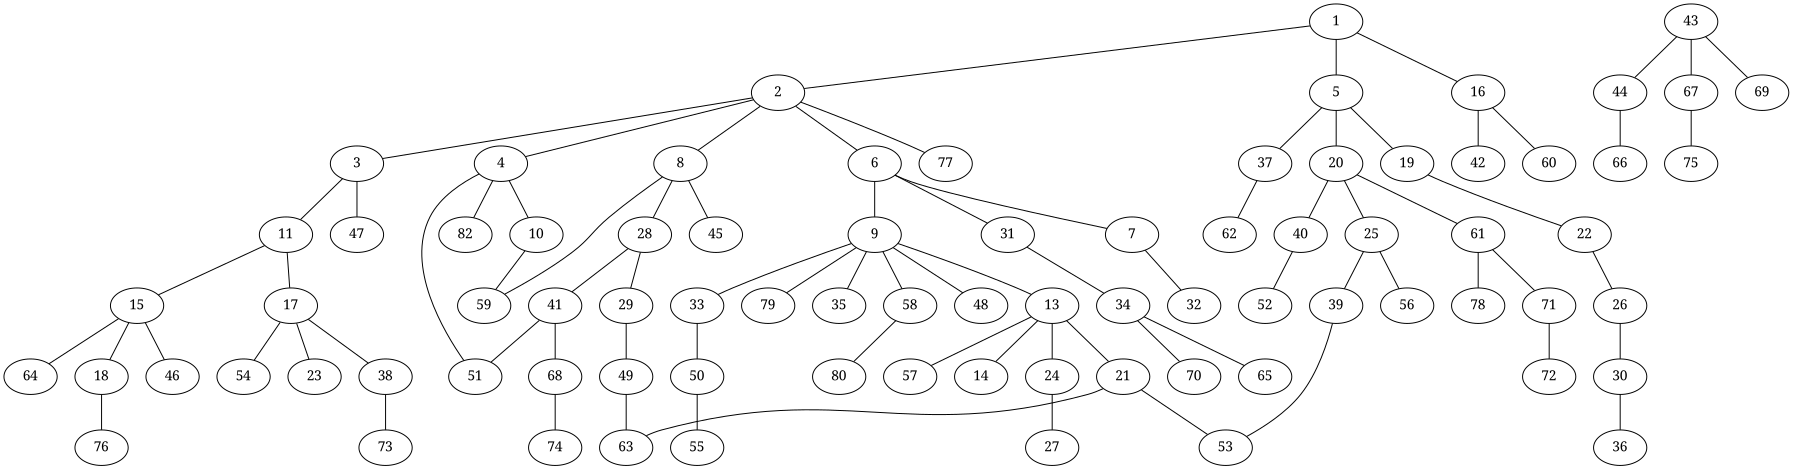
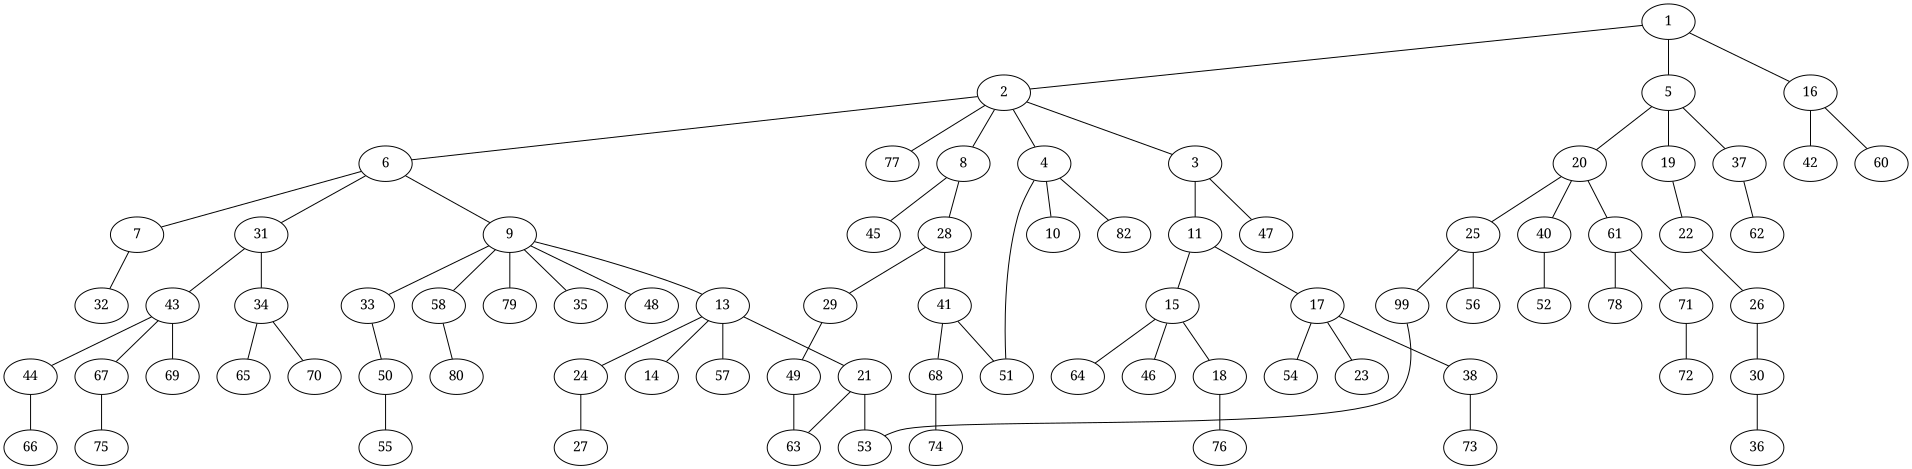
none -> (217, 270)
(484, 306) -> none
(1336, 306) -> (1402, 306)
